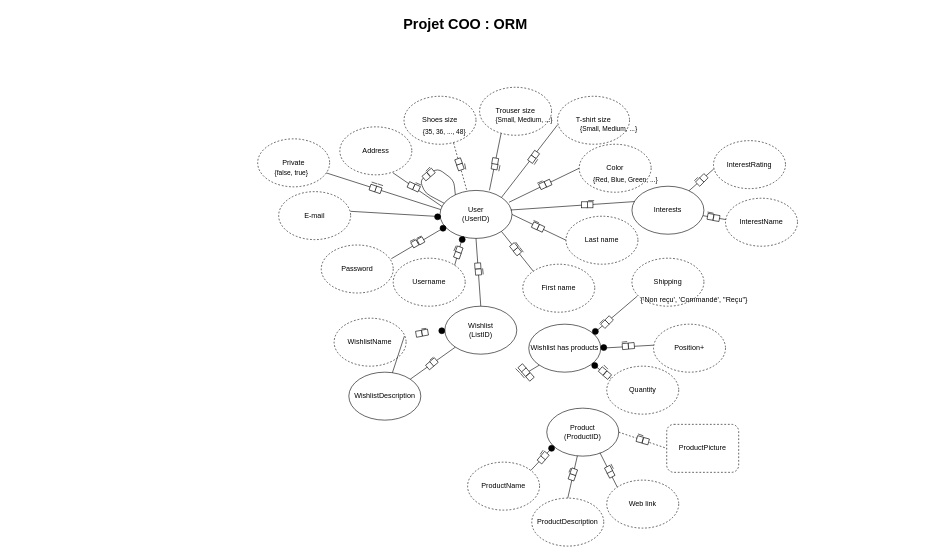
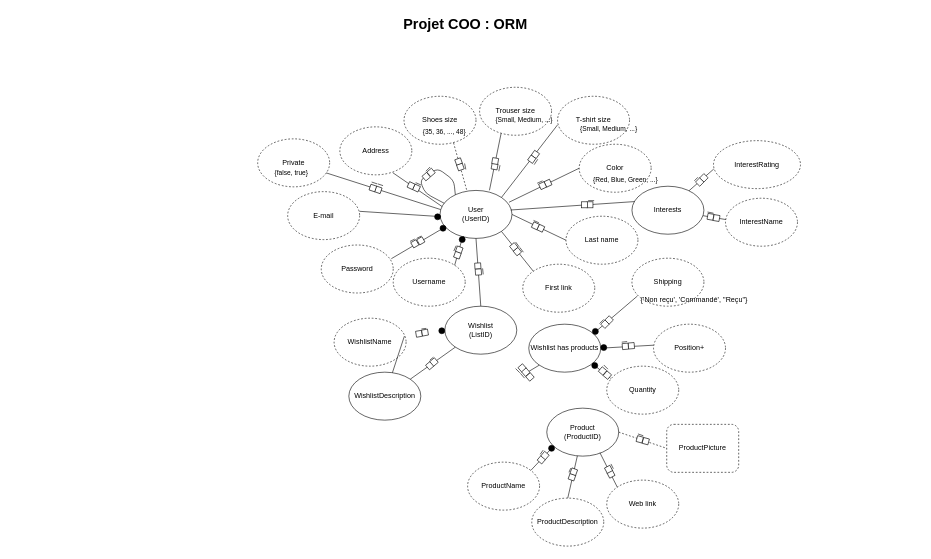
(750, 165) -> (757, 165)
(315, 216) -> (324, 216)
(559, 288) -> (559, 288)
